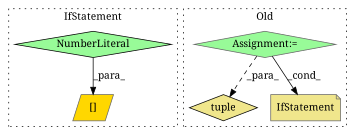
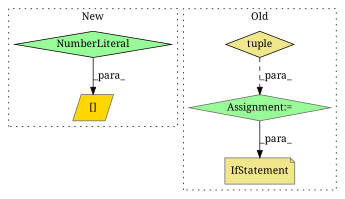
(93, 17) -> (93, 17)
(245, 73) -> (260, 72)
(304, 76) -> (276, 139)
